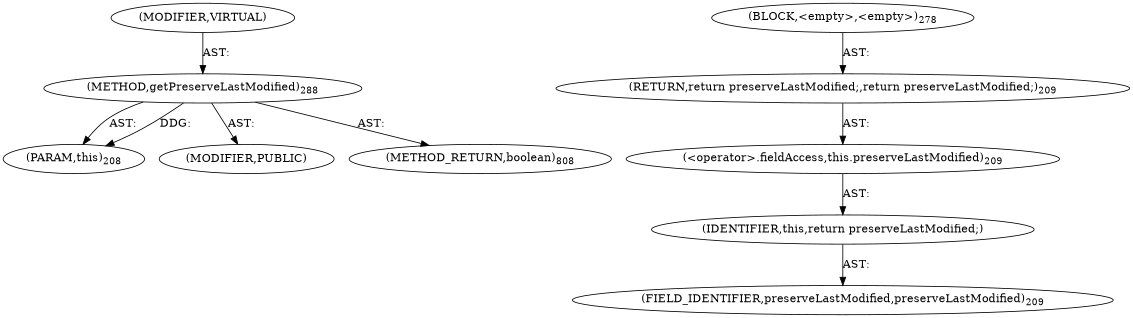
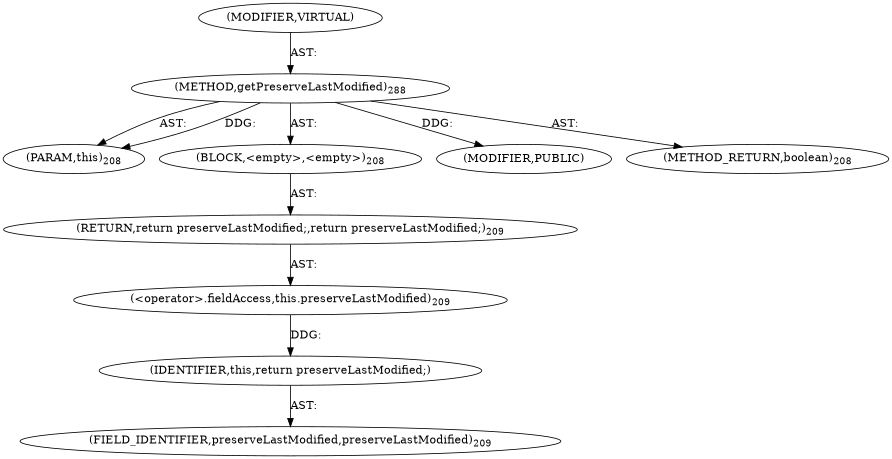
(928, 17) -> (376, 158)
none -> (290, 120)
(243, 124) -> (439, 124)
(565, 158) -> (843, 158)
(858, 194) -> (308, 335)
